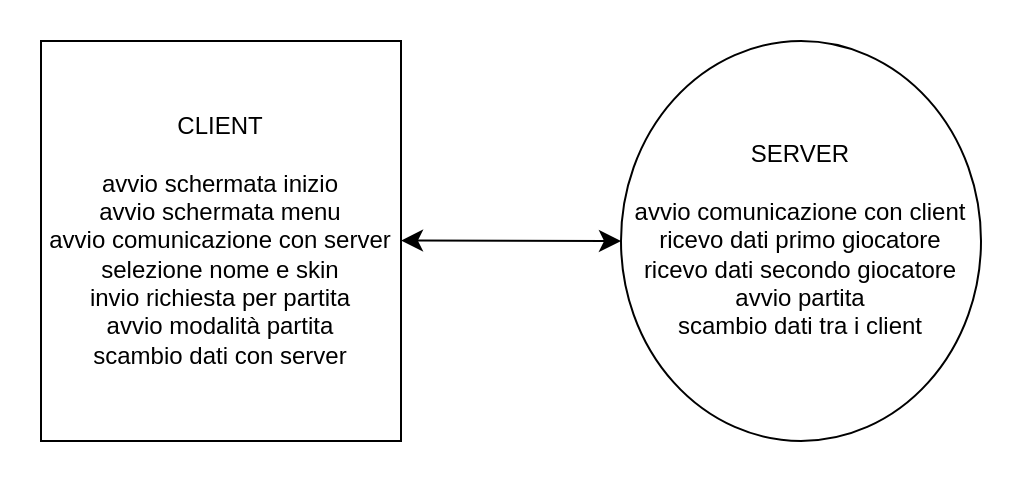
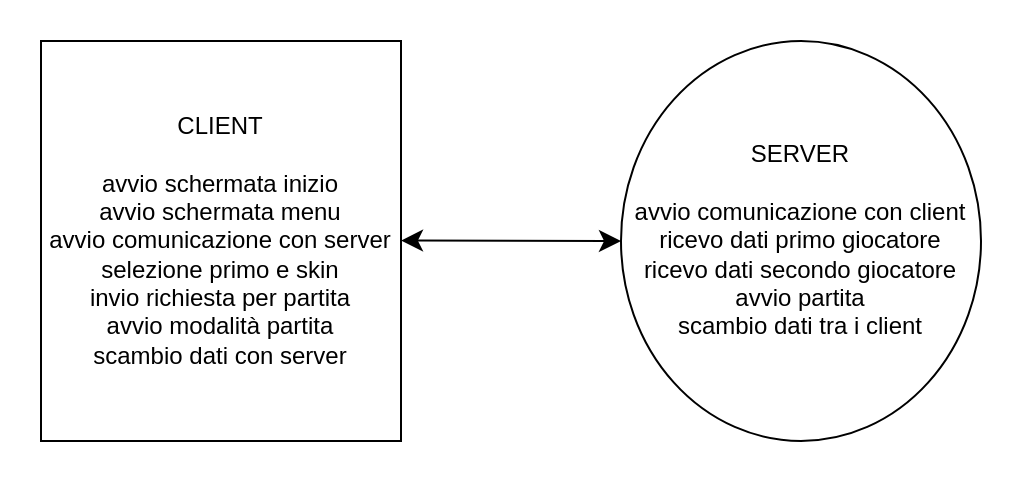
(221, 241) -> (221, 241)
